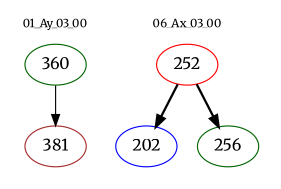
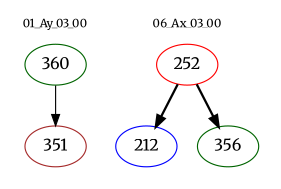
(56, 146) -> (56, 146)
(146, 146) -> (146, 146)
(228, 146) -> (228, 146)
